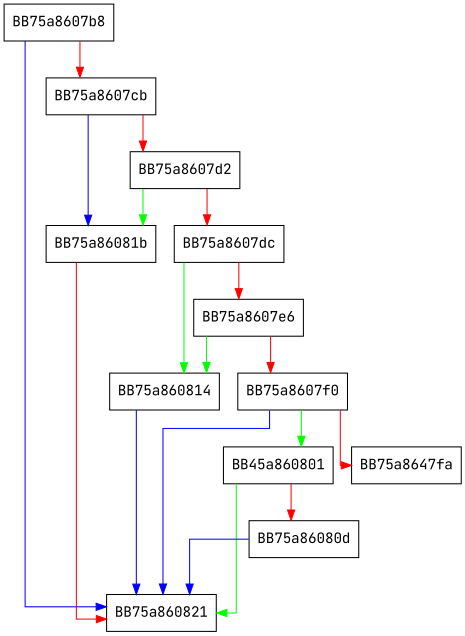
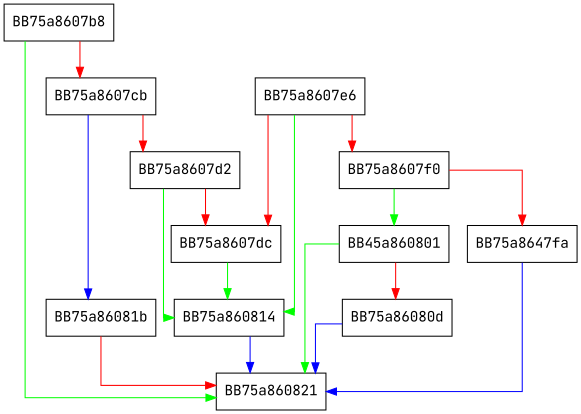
(143, 202) -> (163, 254)
(239, 276) -> (268, 165)
(25, 359) -> (25, 310)
(163, 444) -> (494, 392)
